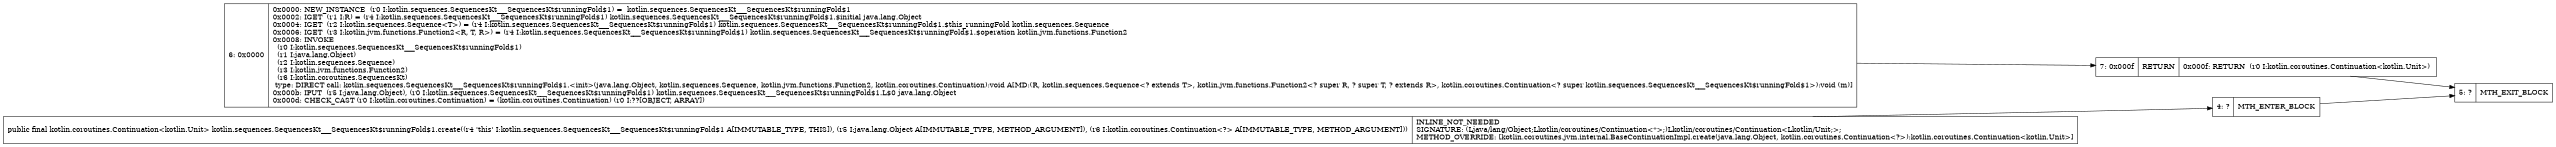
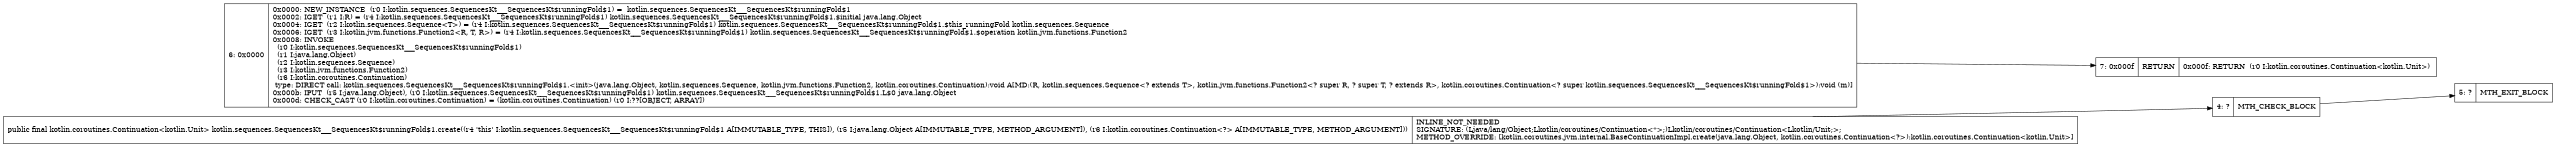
(340, 78) -> (340, 78)
(2400, 82) -> none
(2277, 107) -> (2277, 107)
